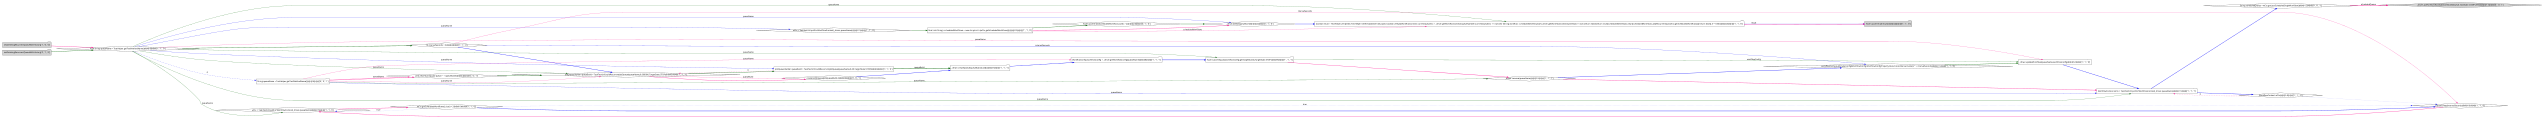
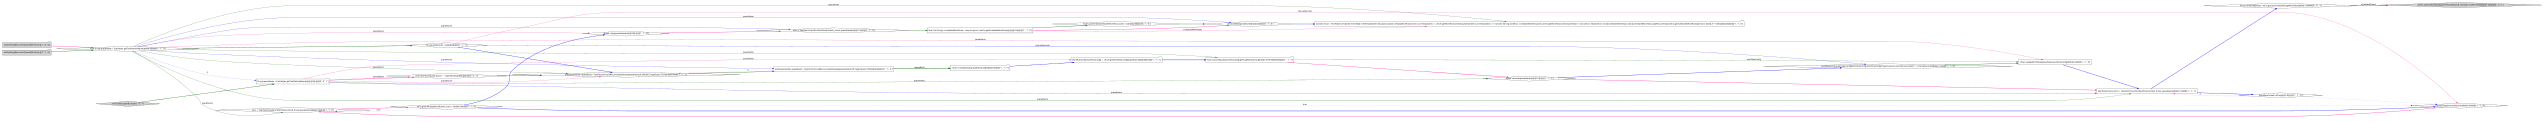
(1888, 24) -> none
none -> (626, 34)
(834, 78) -> none
none -> (128, 104)
